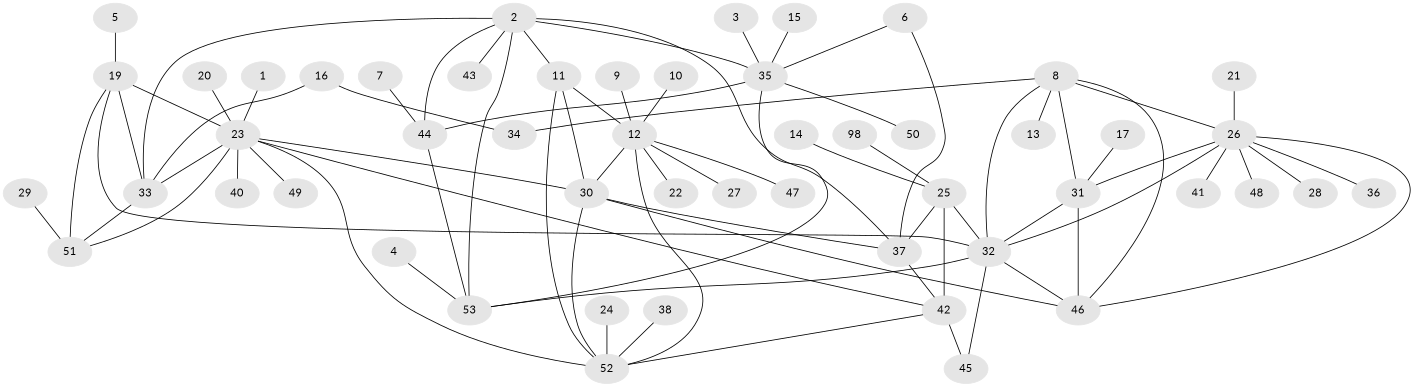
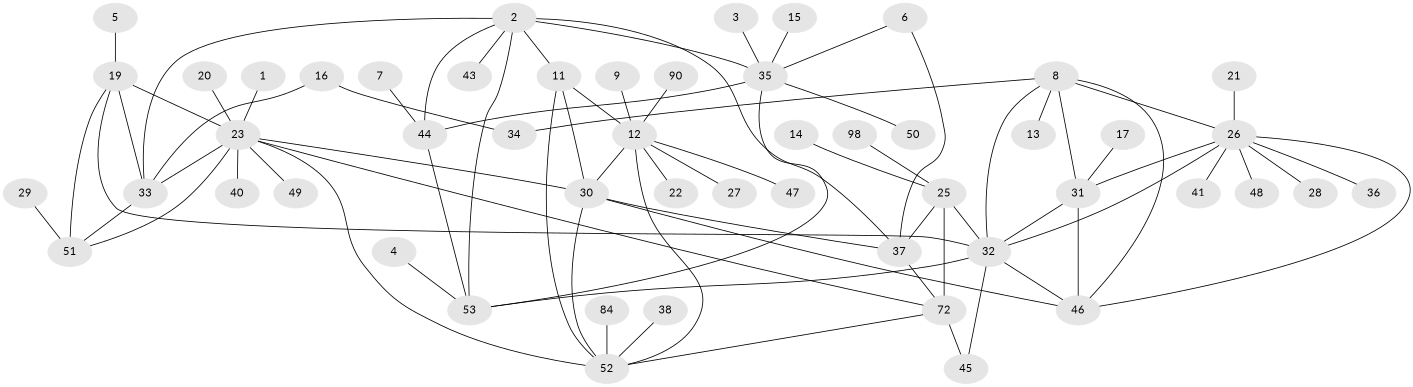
(676, 76) -> (676, 76)
(607, 310) -> (607, 310)
(944, 310) -> (944, 310)
